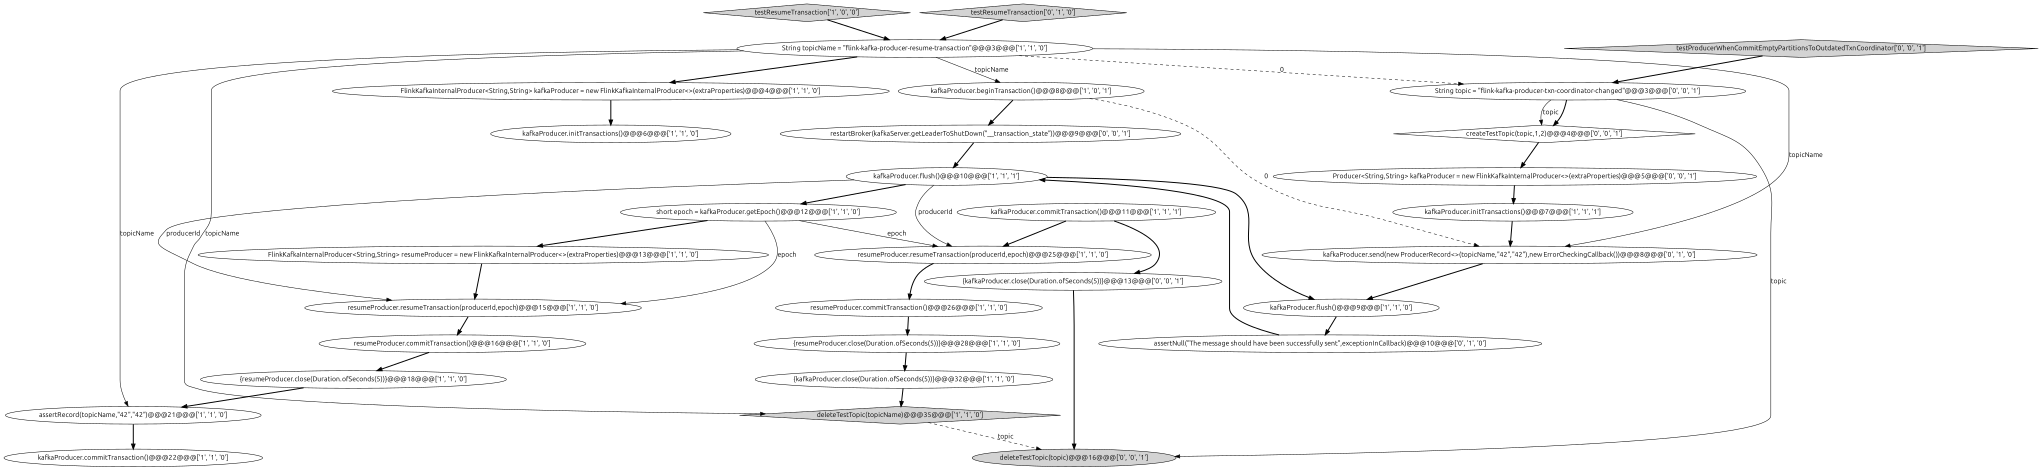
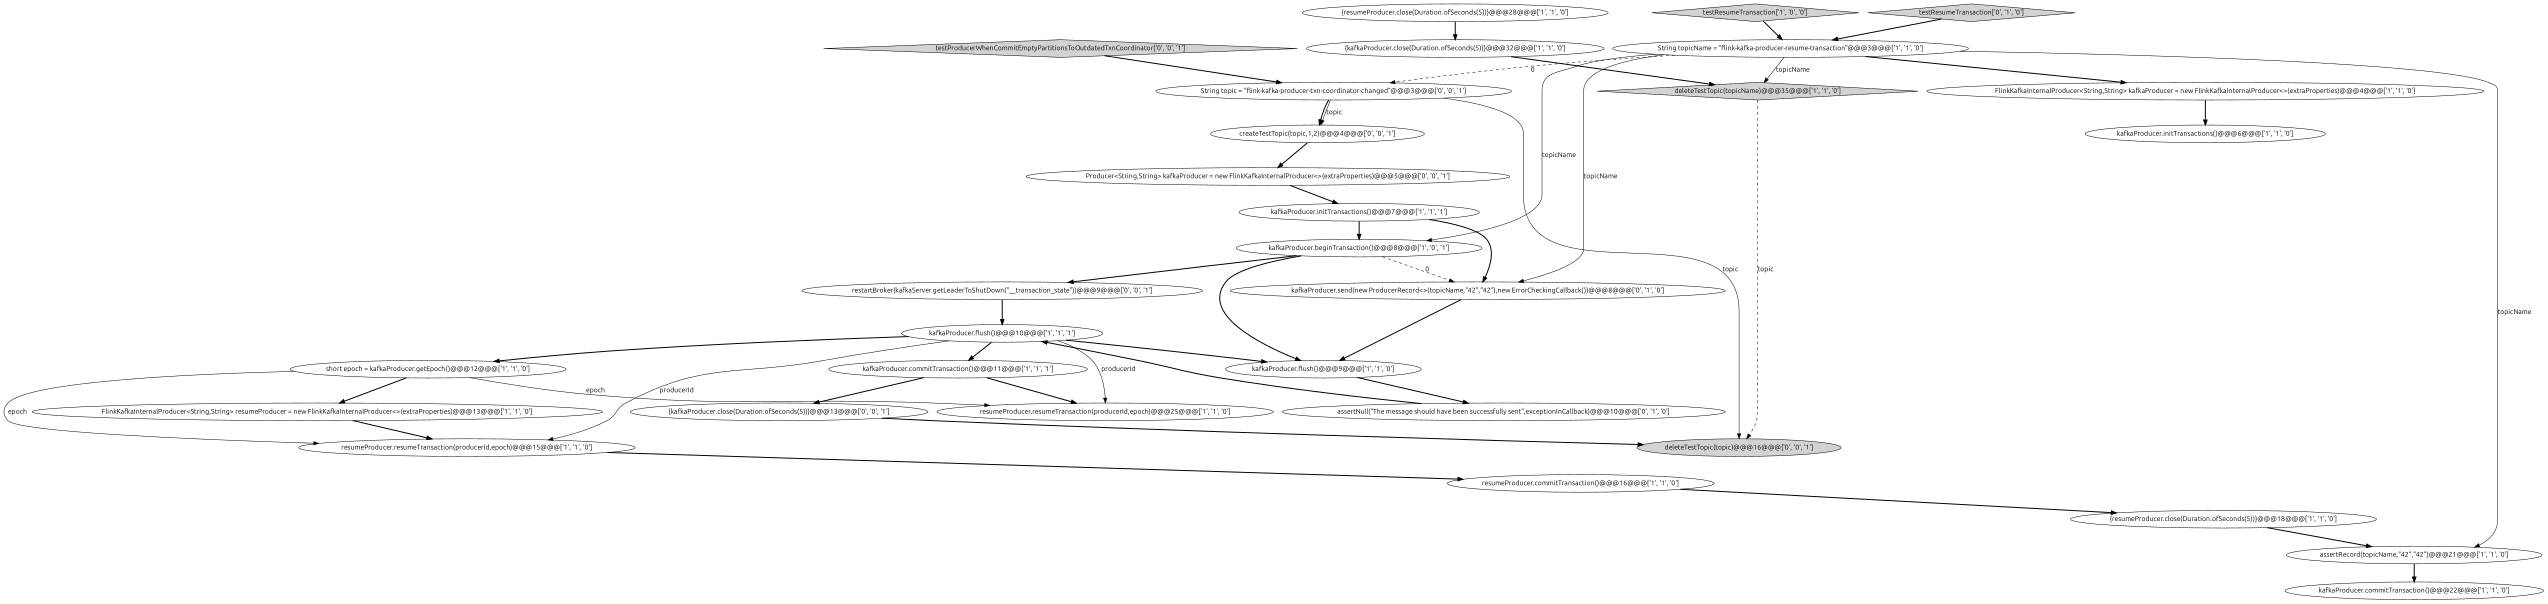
(1544, 134) -> (1317, 134)
none -> (1359, 228)
none -> (1221, 300)
(909, 308) -> none
none -> (982, 350)
